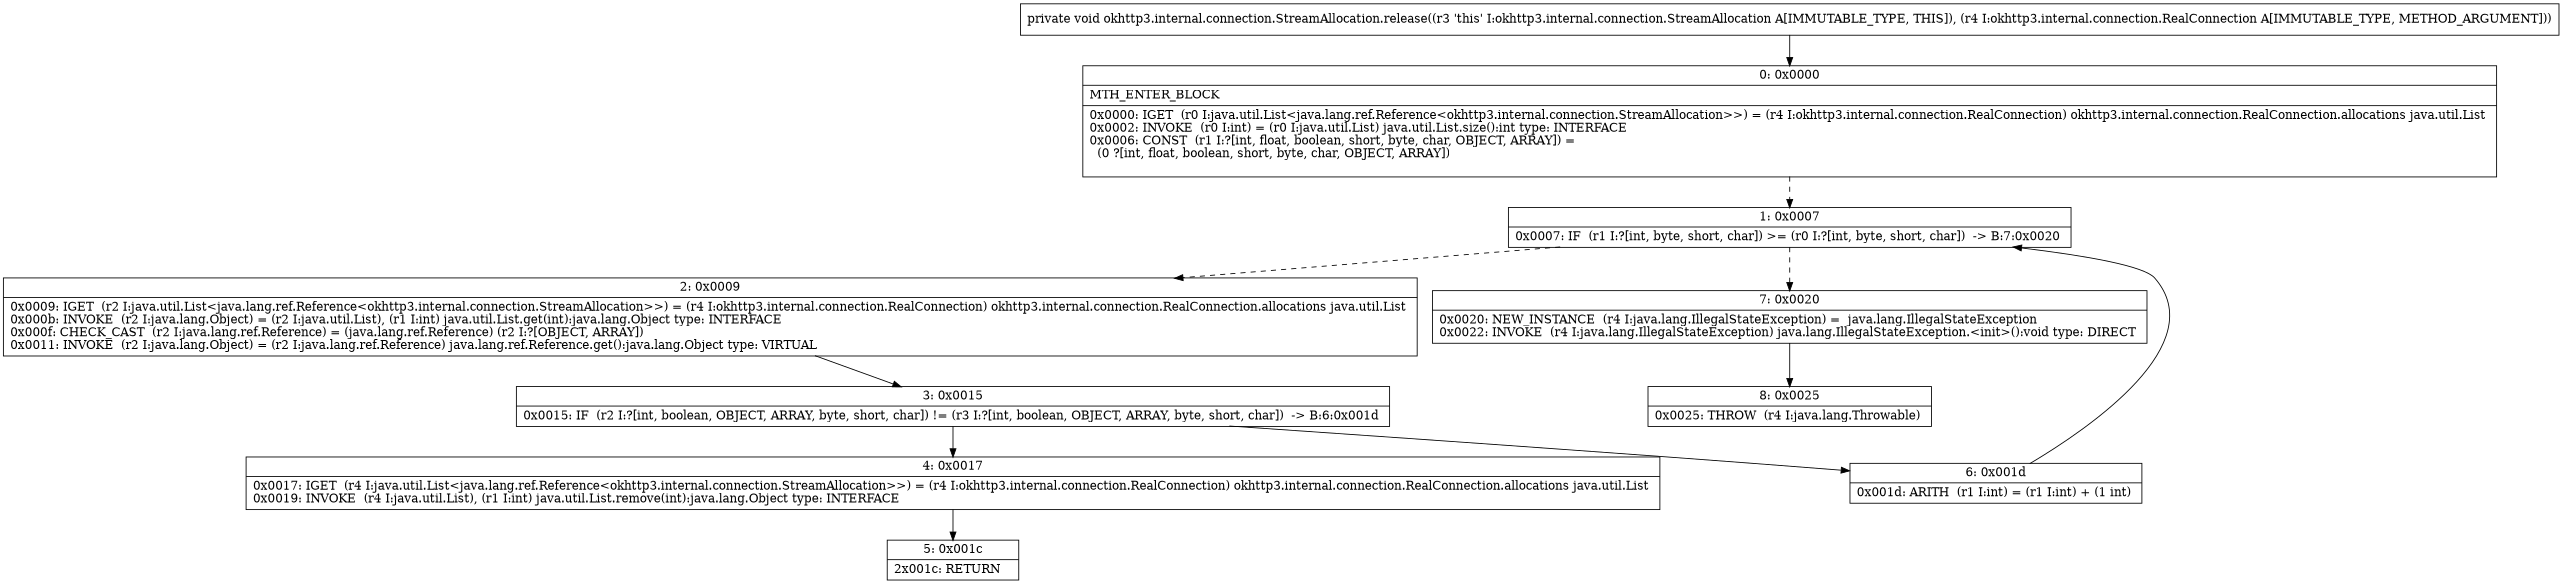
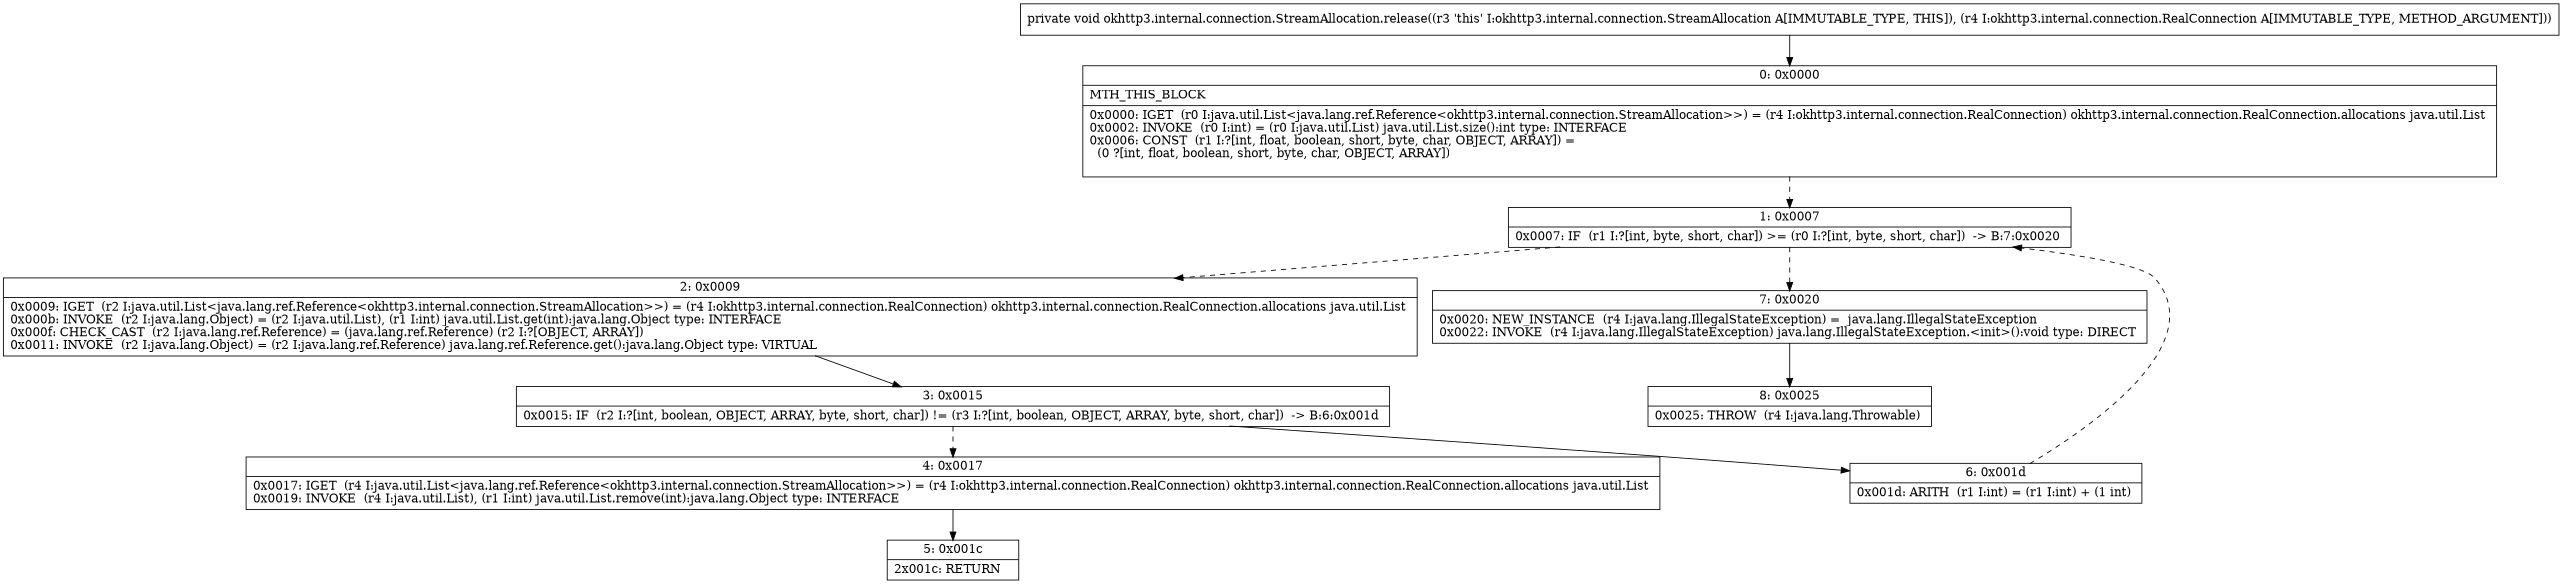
(1155, 95) -> (1148, 95)
(2167, 331) -> (2167, 331)
(953, 438) -> (953, 438)
